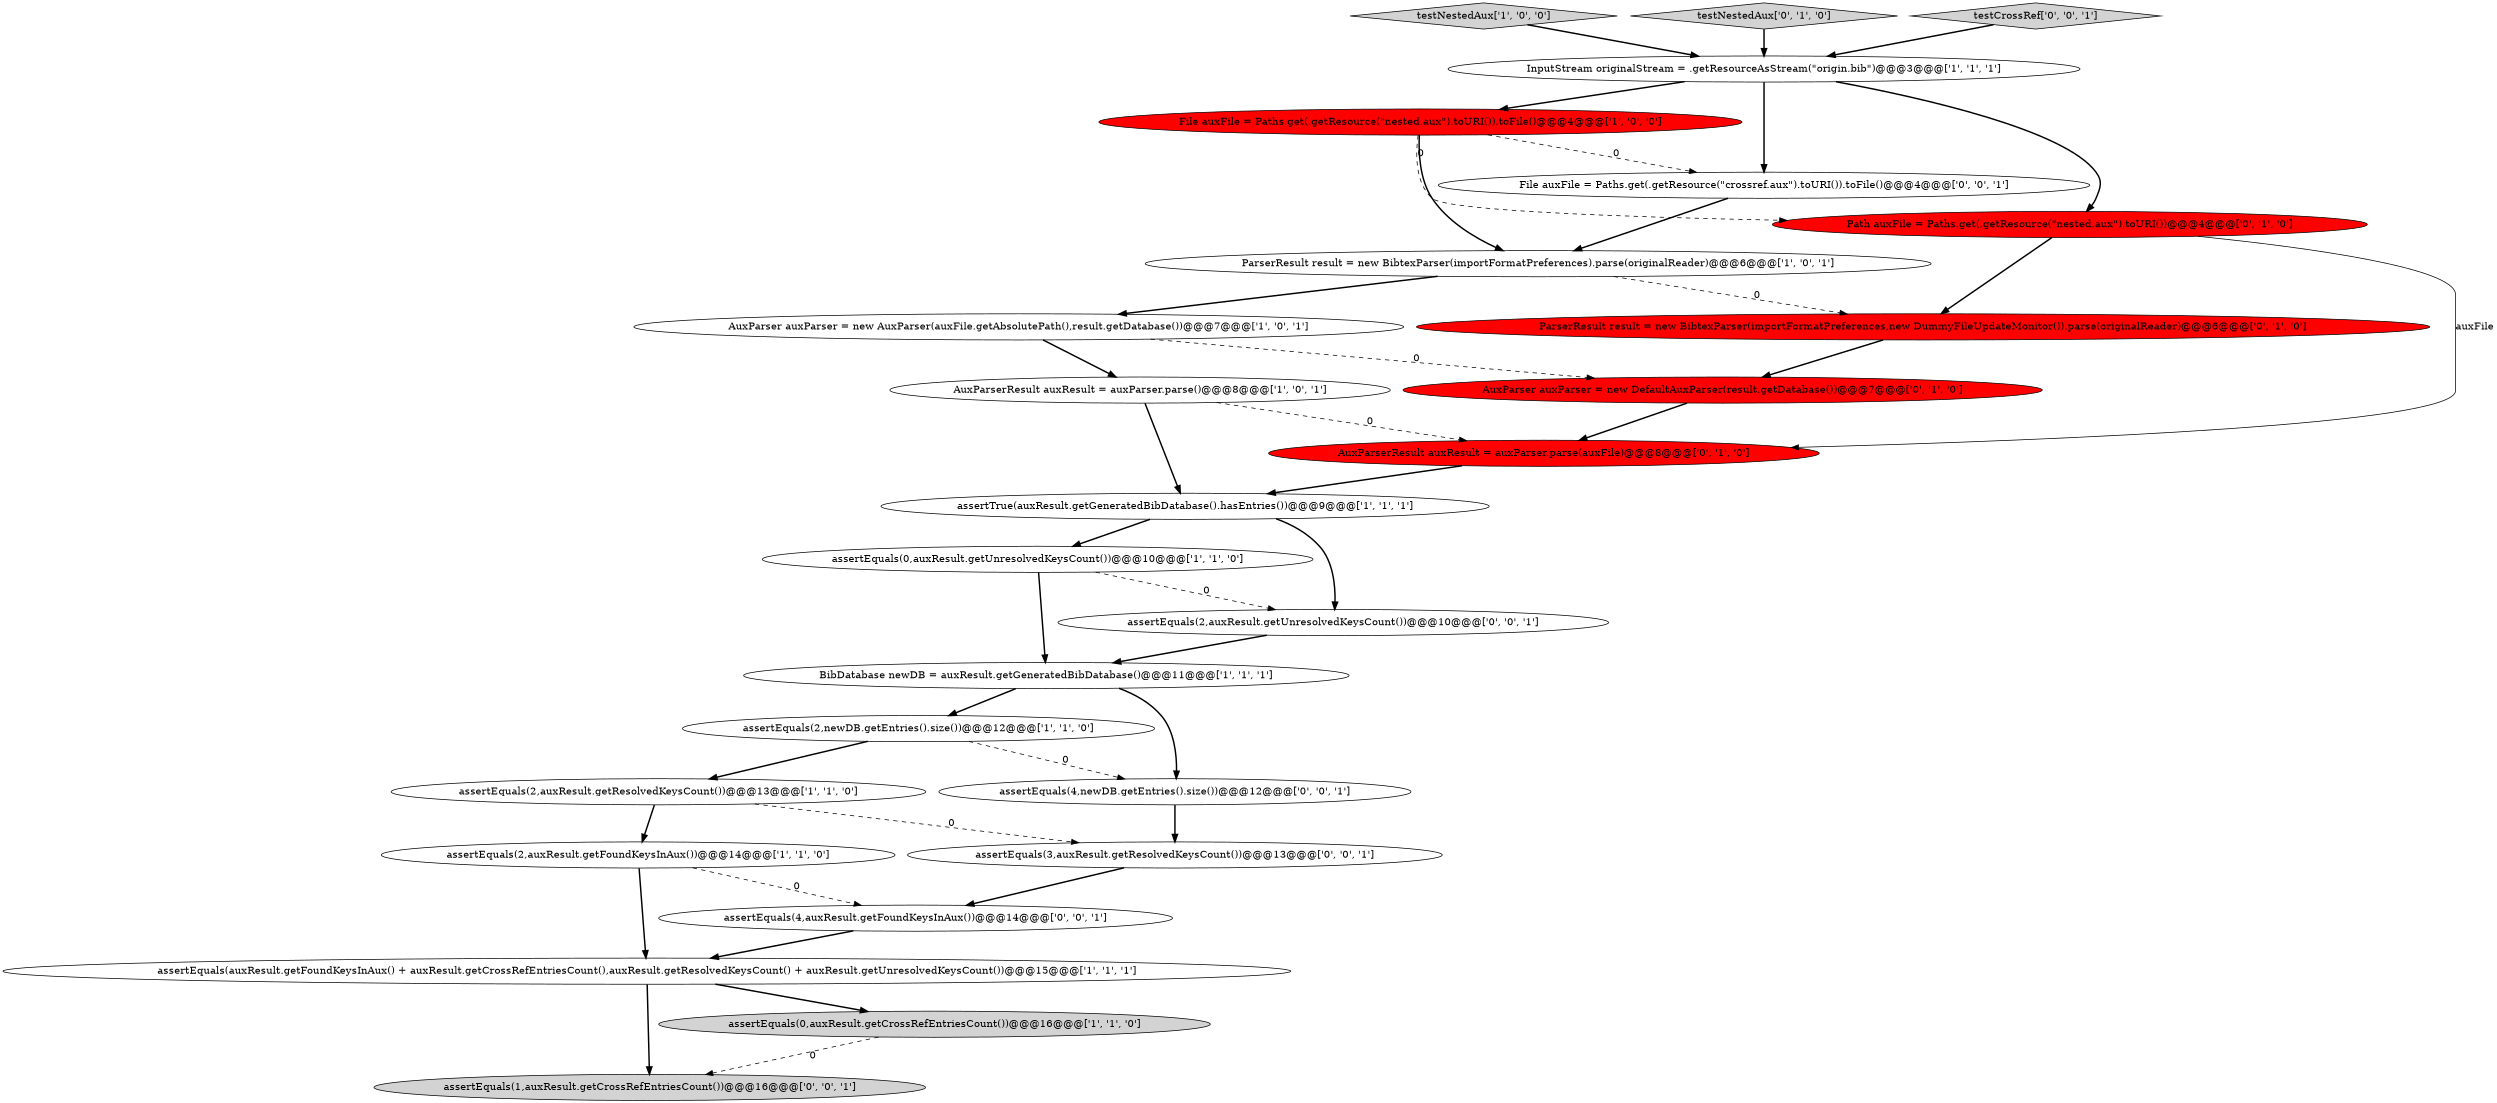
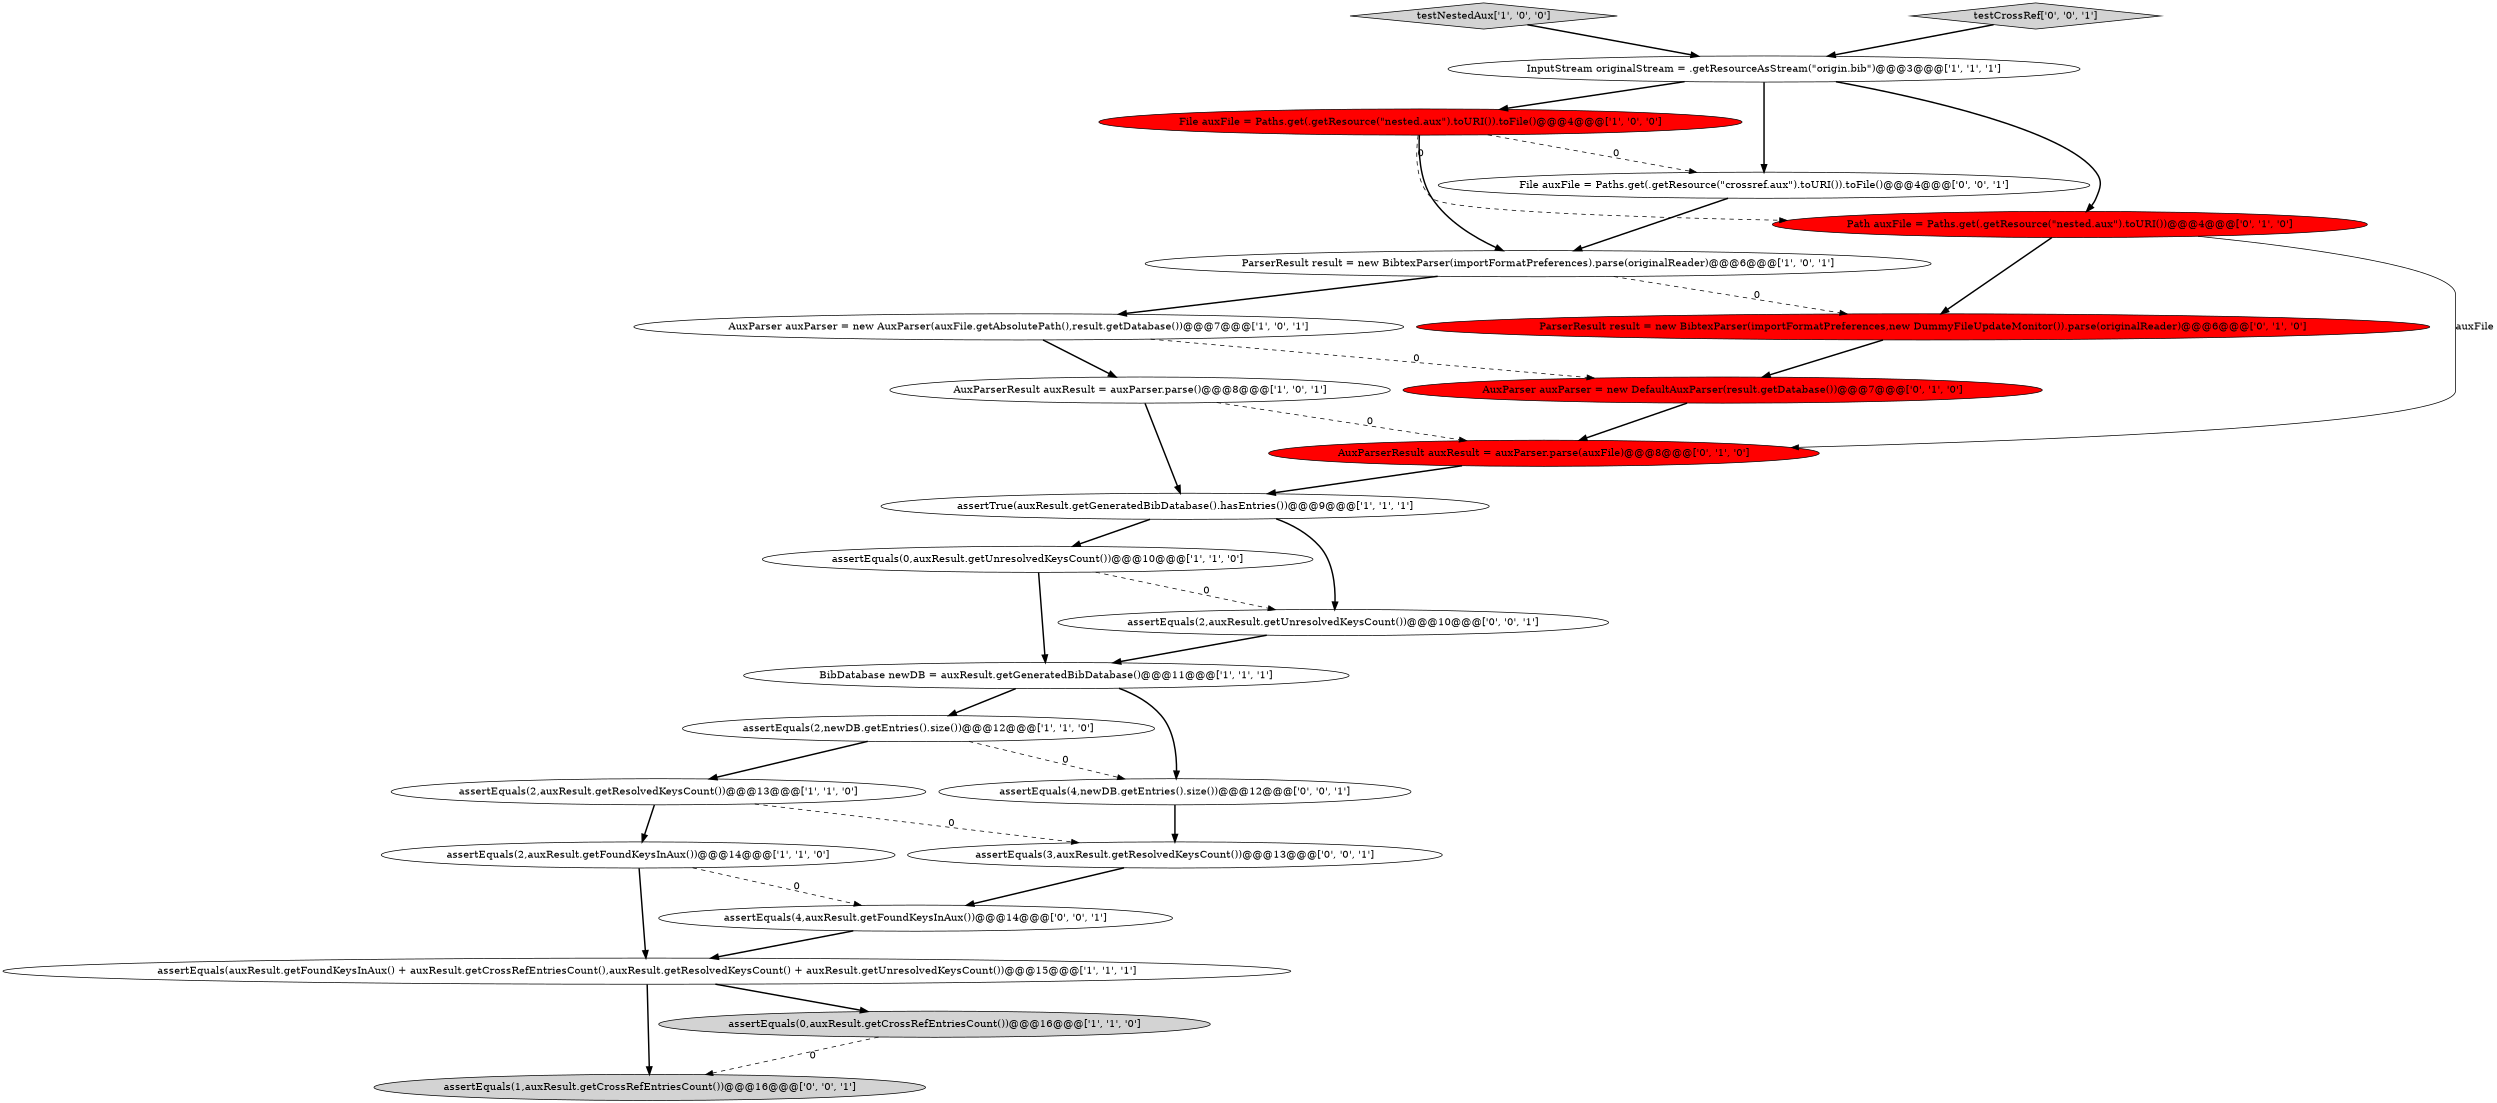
(1764, 16) -> none
